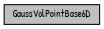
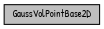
(52, 15) -> (52, 15)
